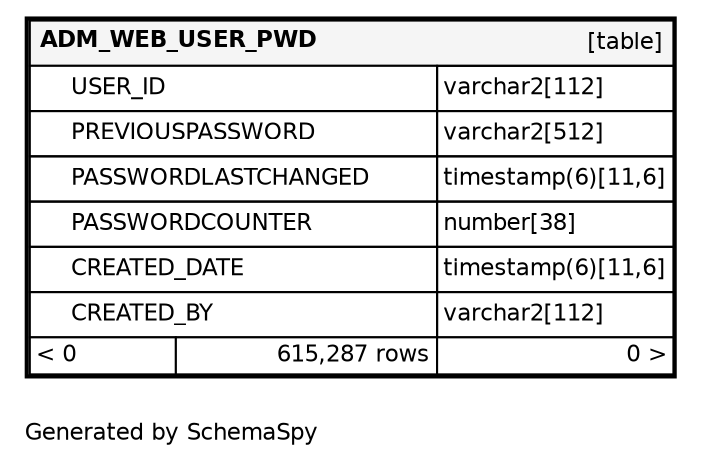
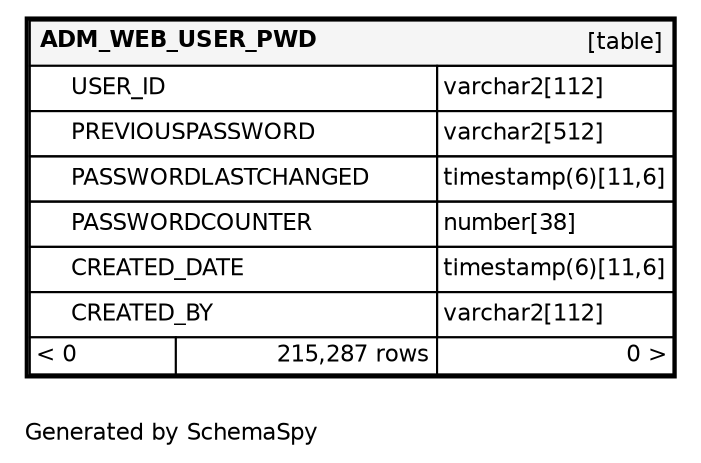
(354, 355) -> (354, 355)
